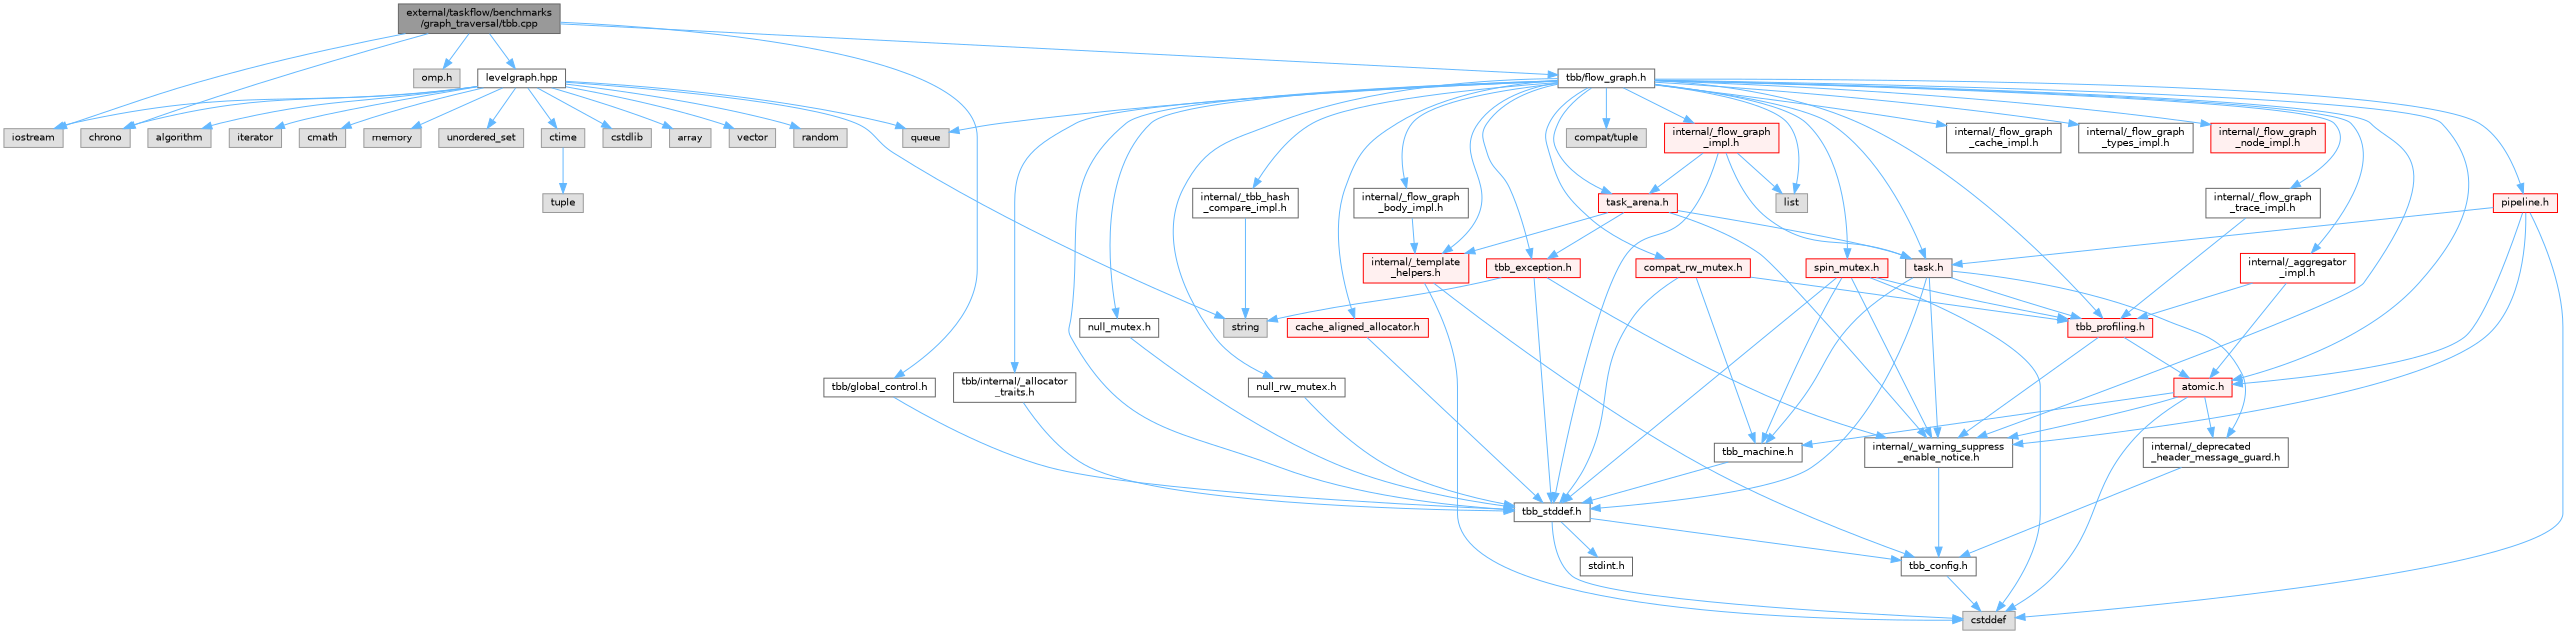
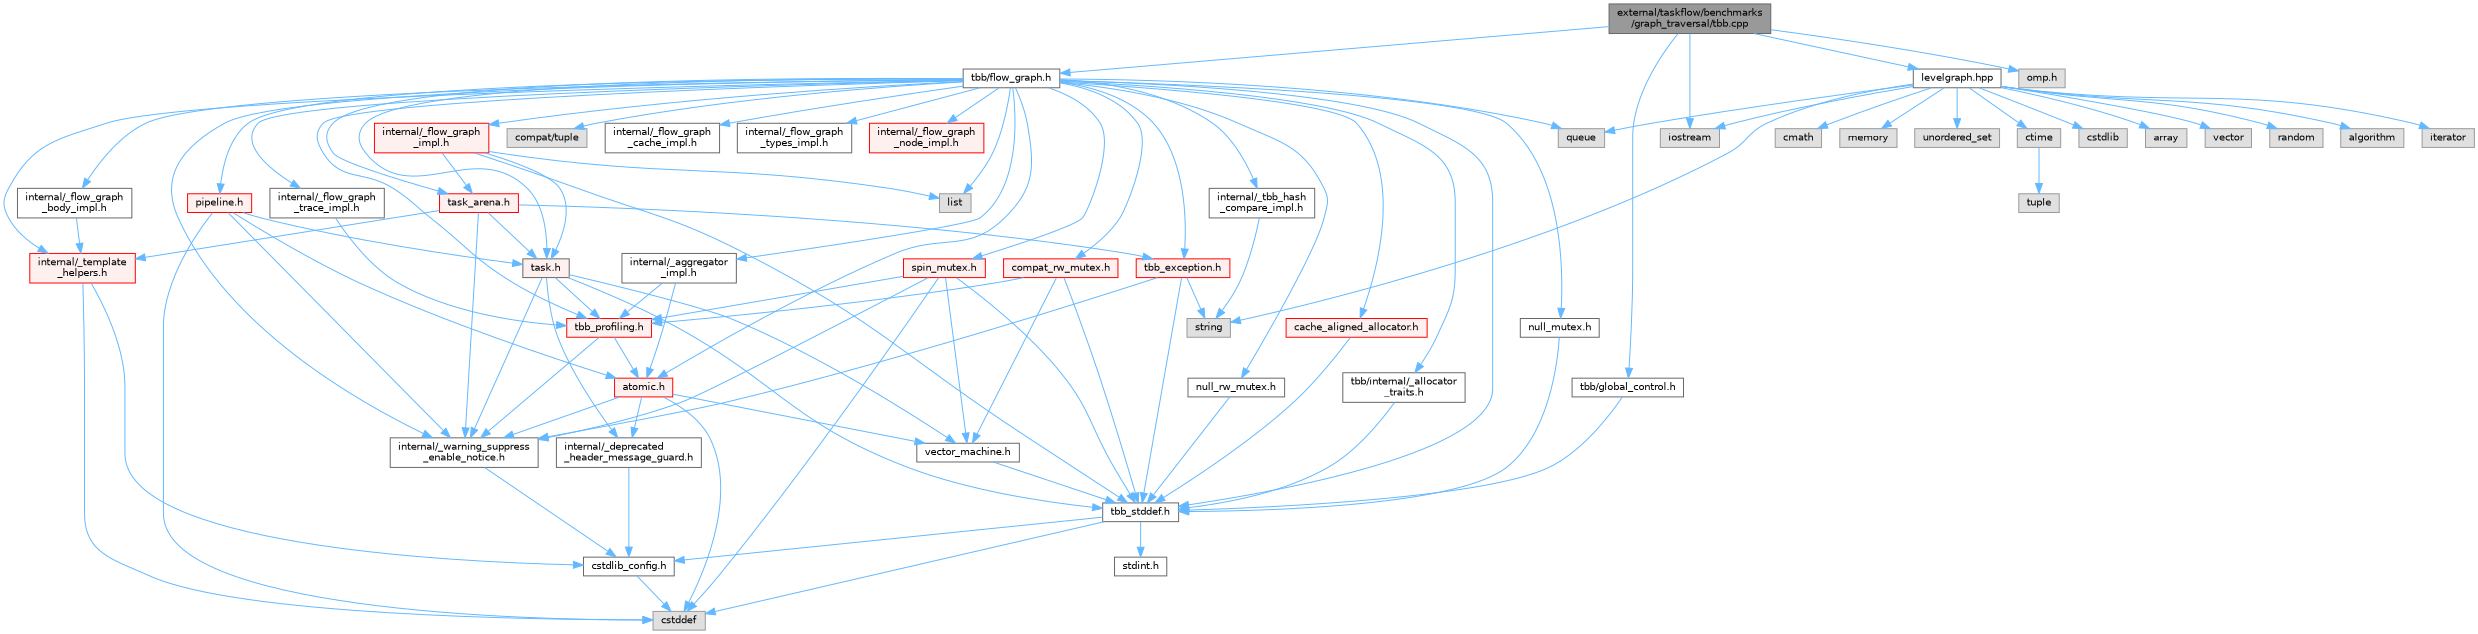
(106, 138) -> none
(2298, 268) -> (679, 268)
(1758, 453) -> (968, 453)
(1939, 567) -> (629, 567)
